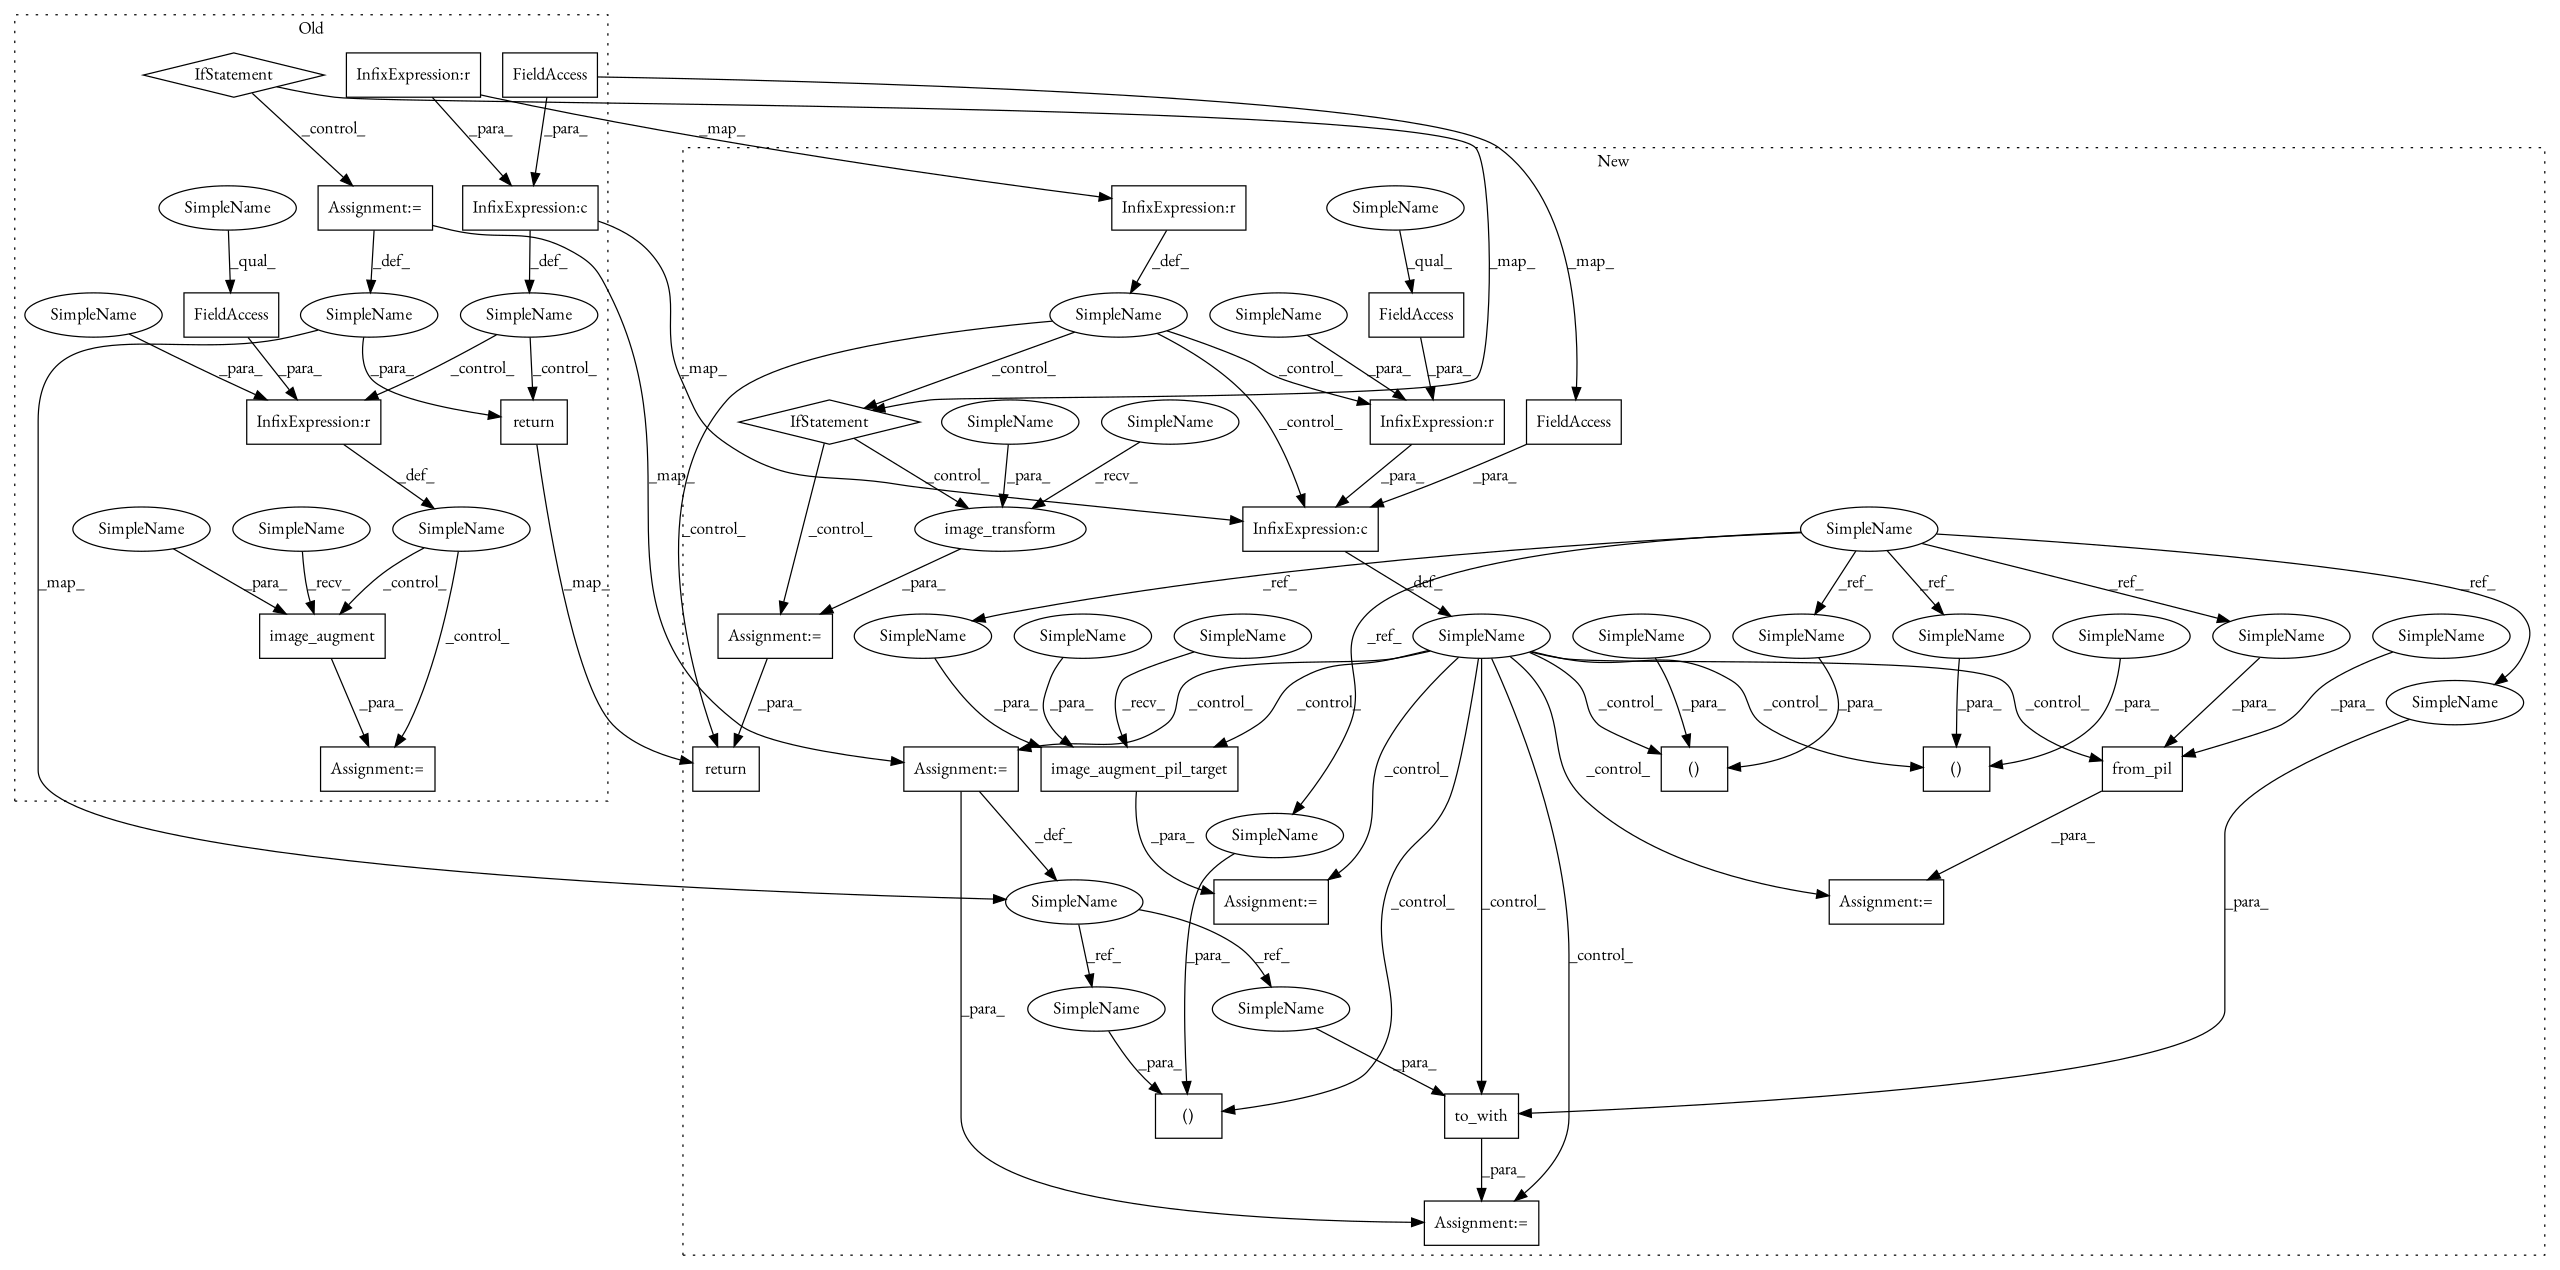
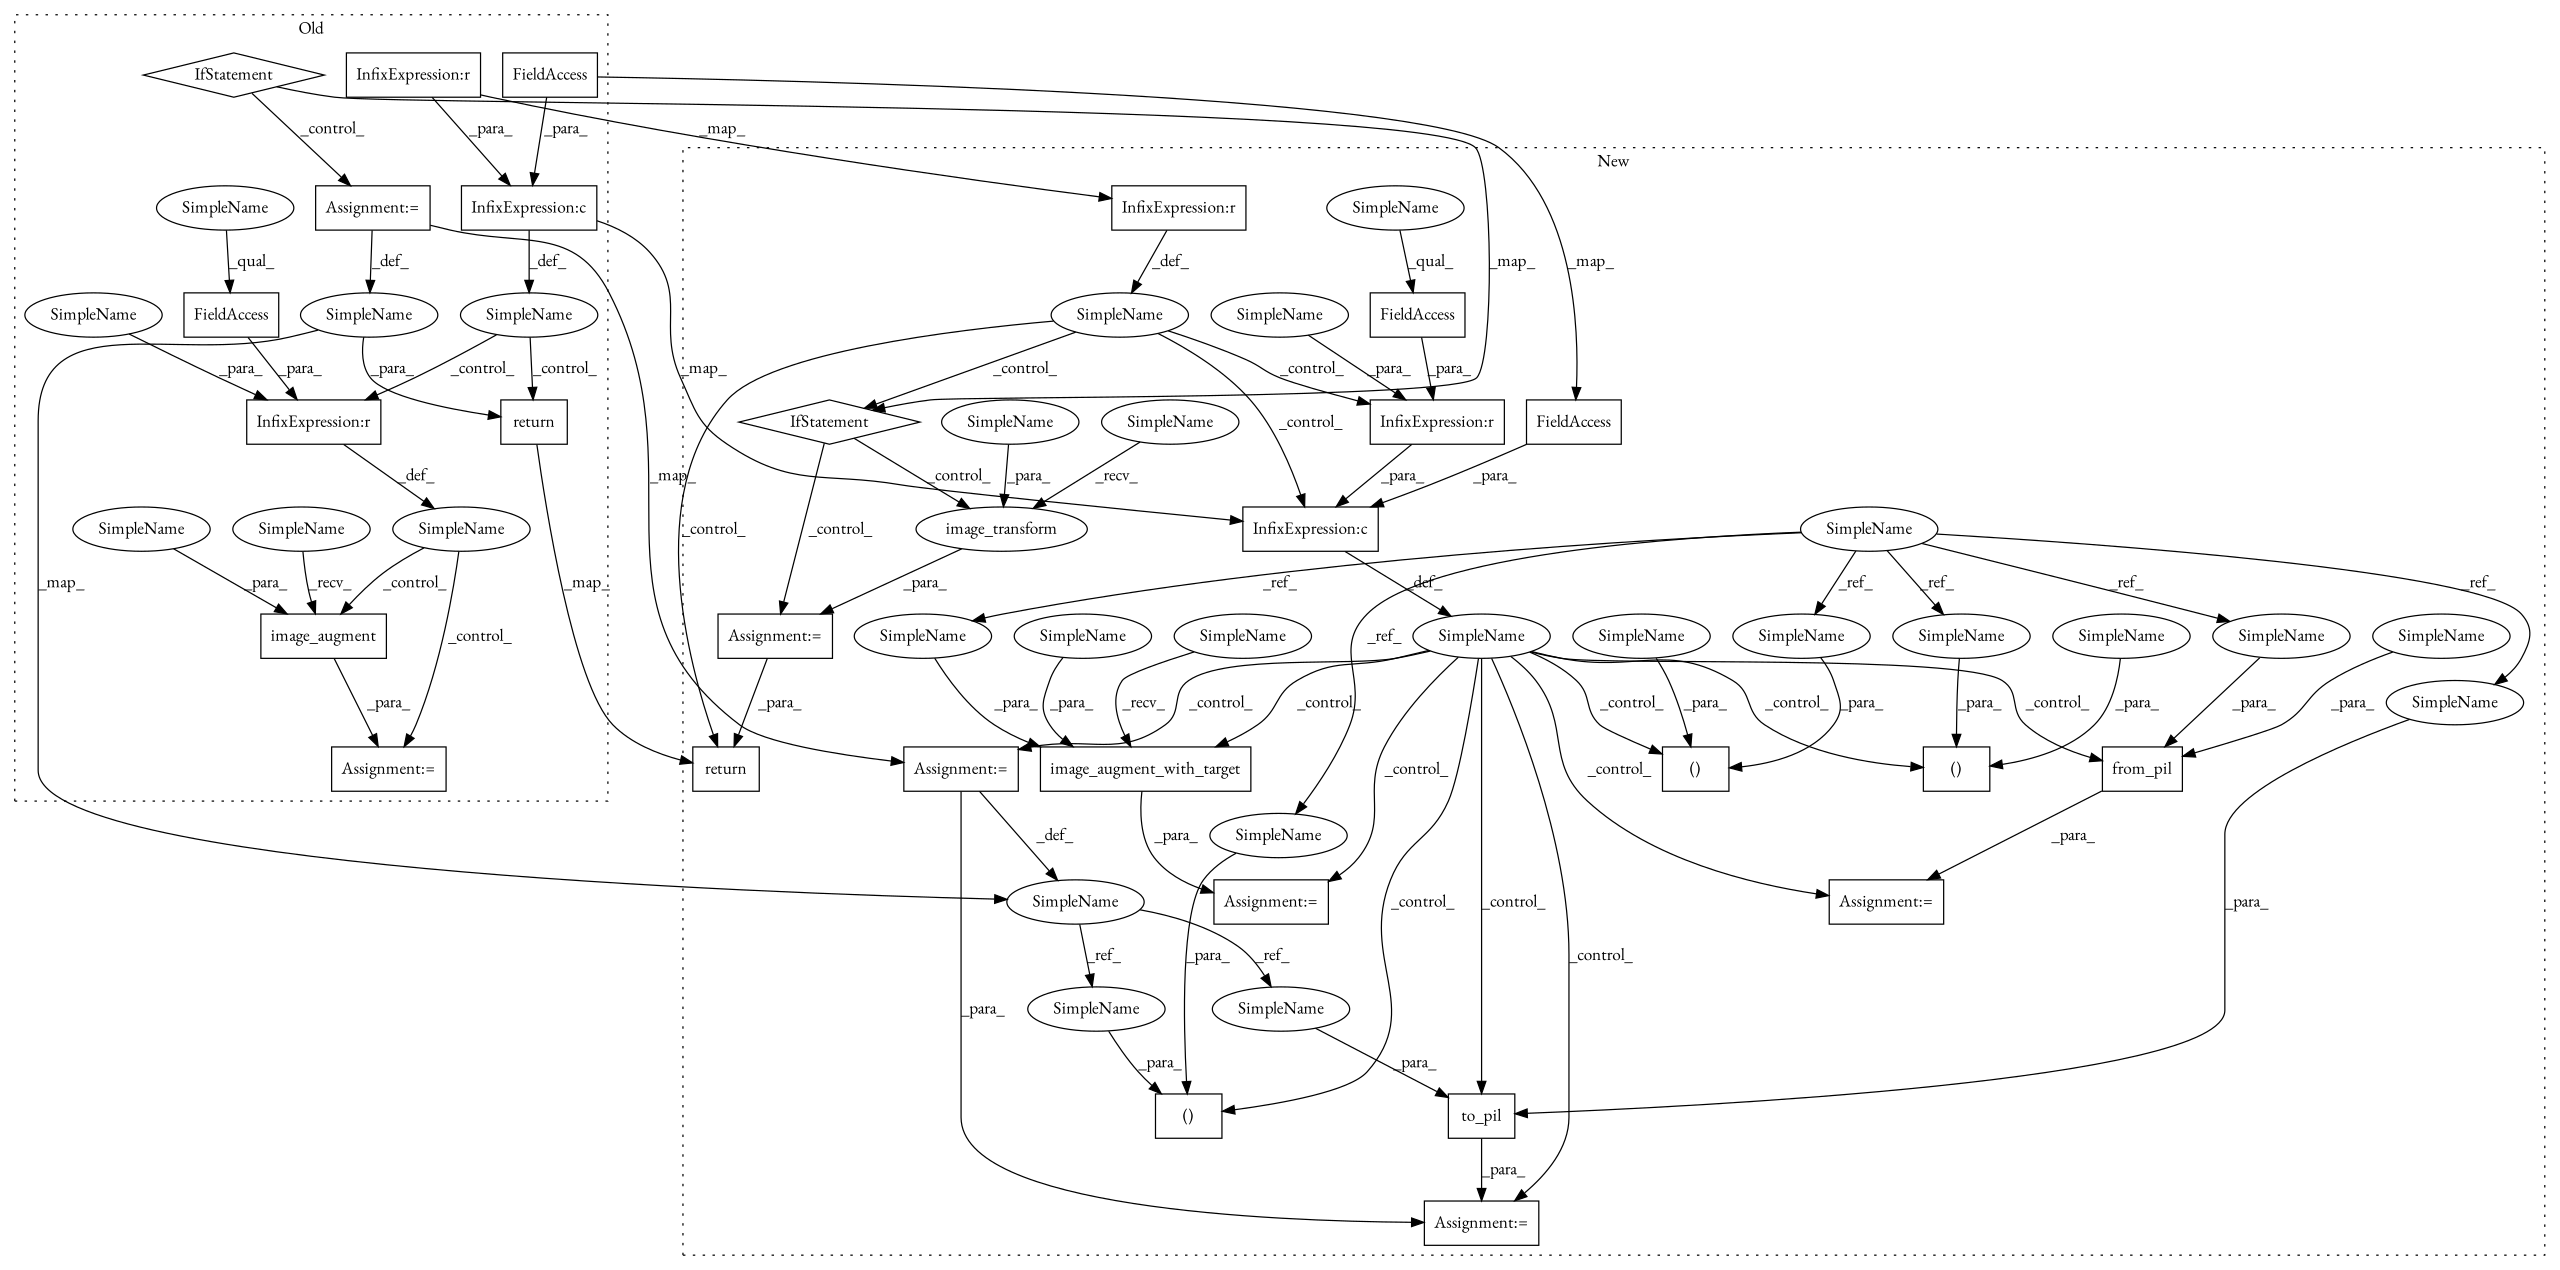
(1139, 769) -> (1146, 769)
(1482, 1116) -> (1482, 1116)
